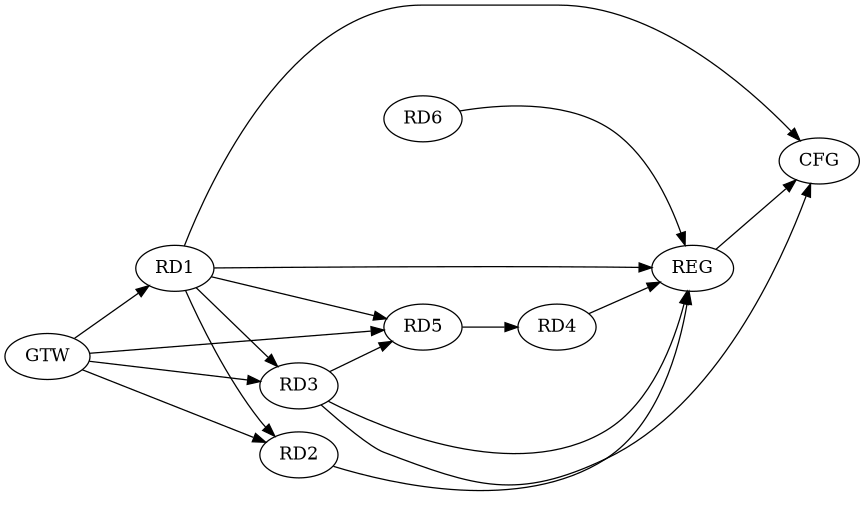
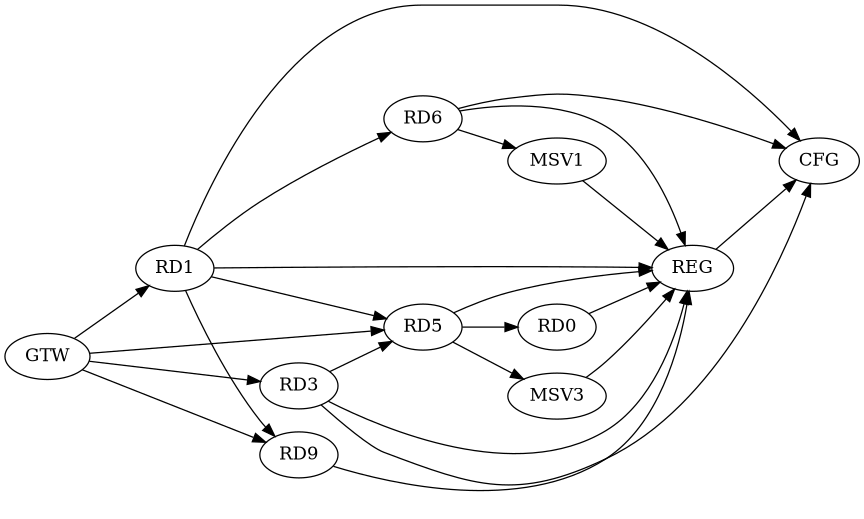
none -> (618, 100)
none -> (557, 161)
none -> (544, 284)
(232, 322) -> (284, 187)
(557, 327) -> (557, 327)
none -> (557, 396)
(299, 455) -> (299, 455)
